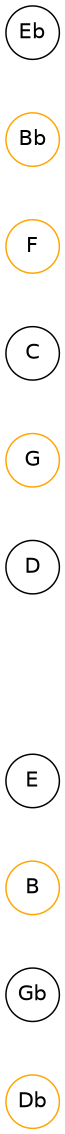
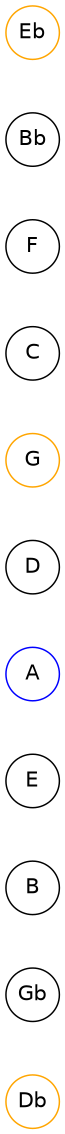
(33, 33) -> (33, 33)
(33, 140) -> (33, 140)
(33, 246) -> (33, 246)
none -> (33, 674)
(33, 888) -> (33, 888)
